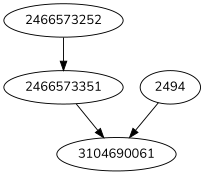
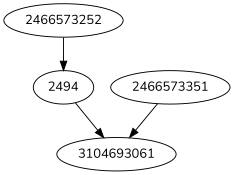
(64, 49) -> (64, 49)
(116, 154) -> (116, 154)
